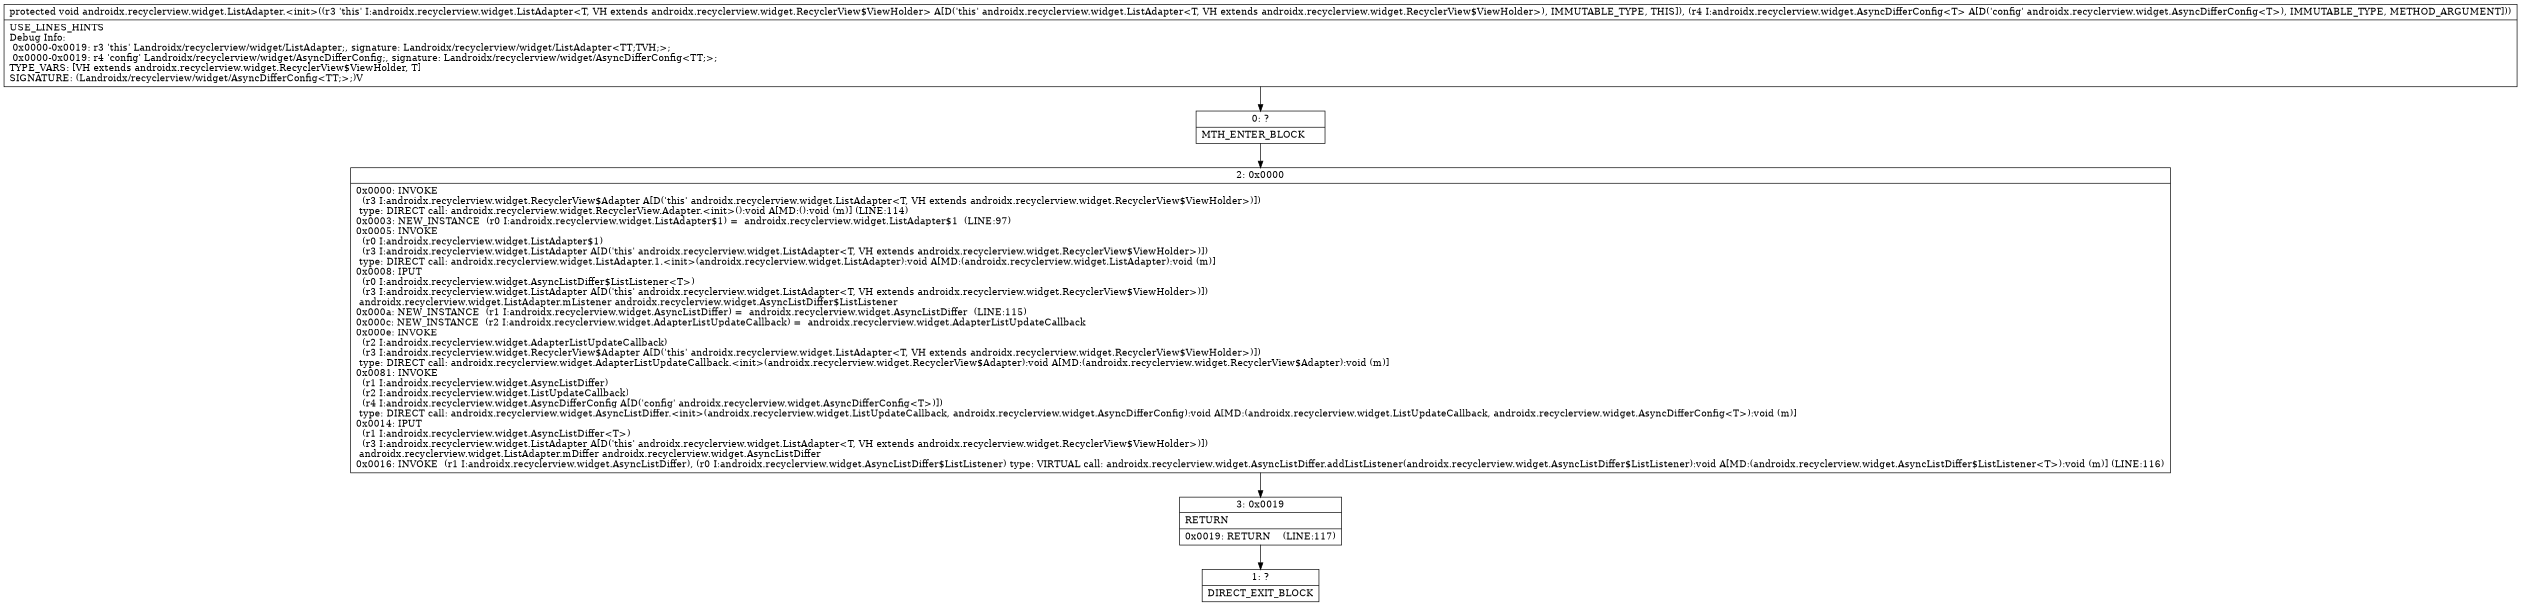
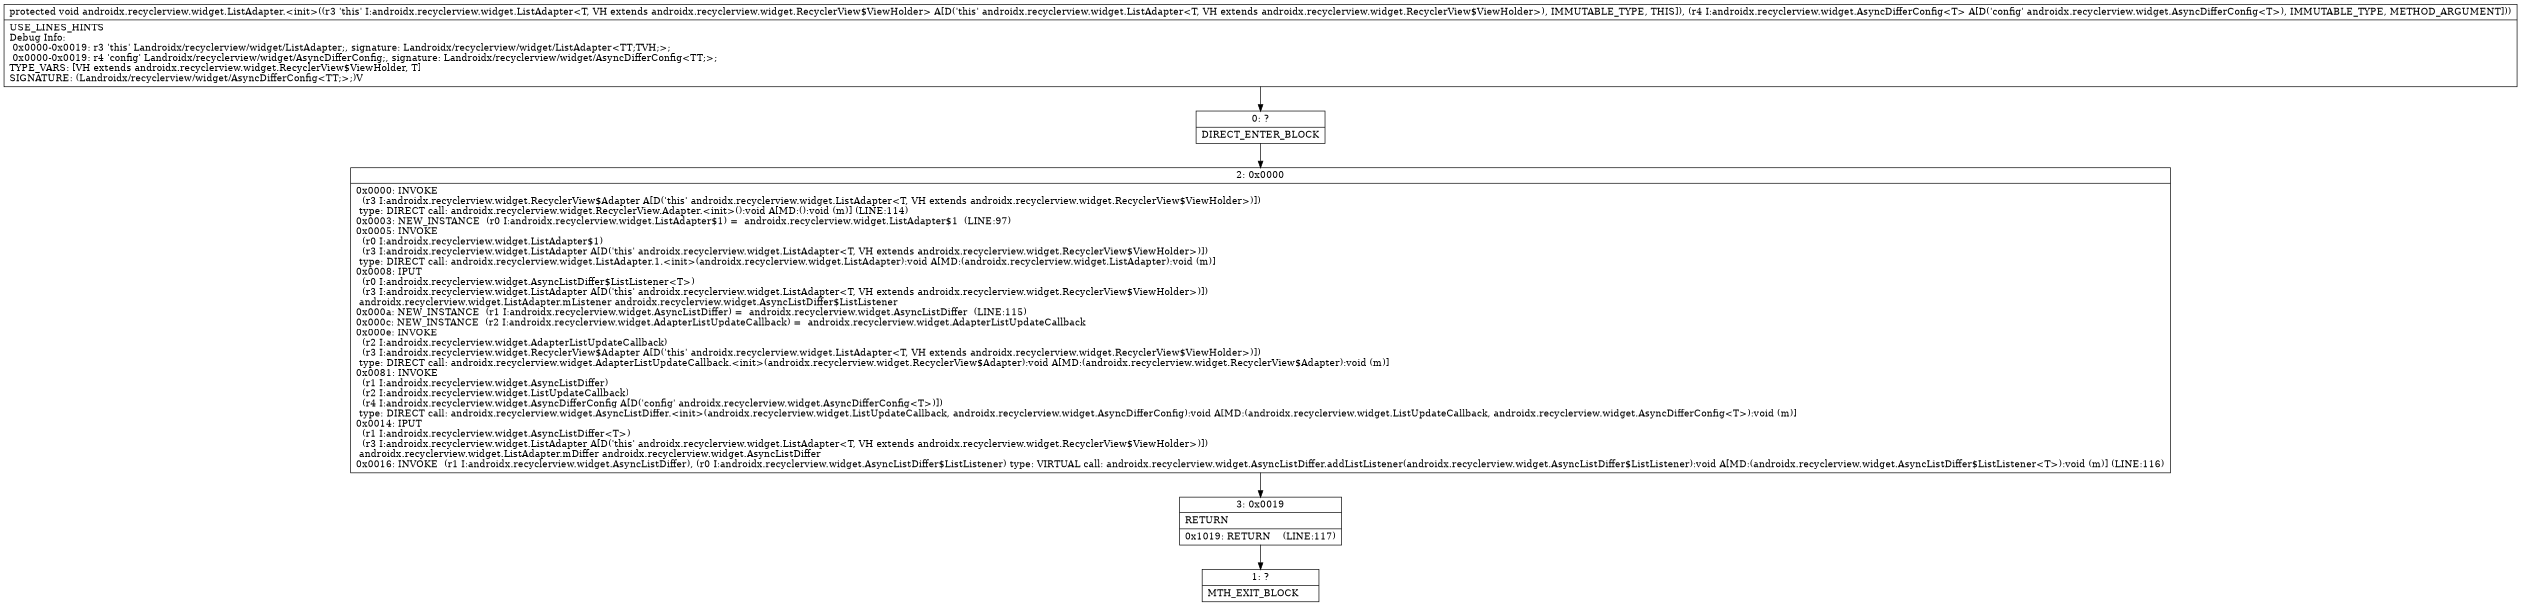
(1253, 135) -> (1261, 135)
(1261, 537) -> (1261, 537)
(1261, 593) -> (1253, 593)
